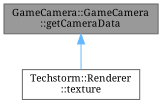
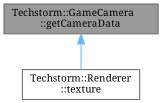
(81, 19) -> (81, 19)
